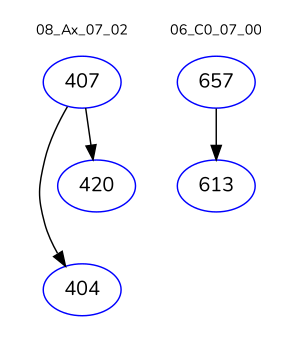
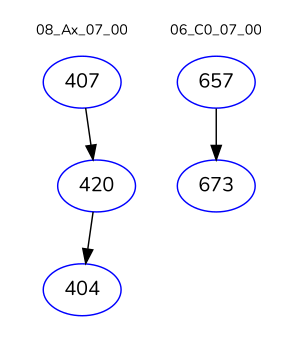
(82, 31) -> (82, 31)
(41, 179) -> (90, 230)
(216, 186) -> (216, 186)
